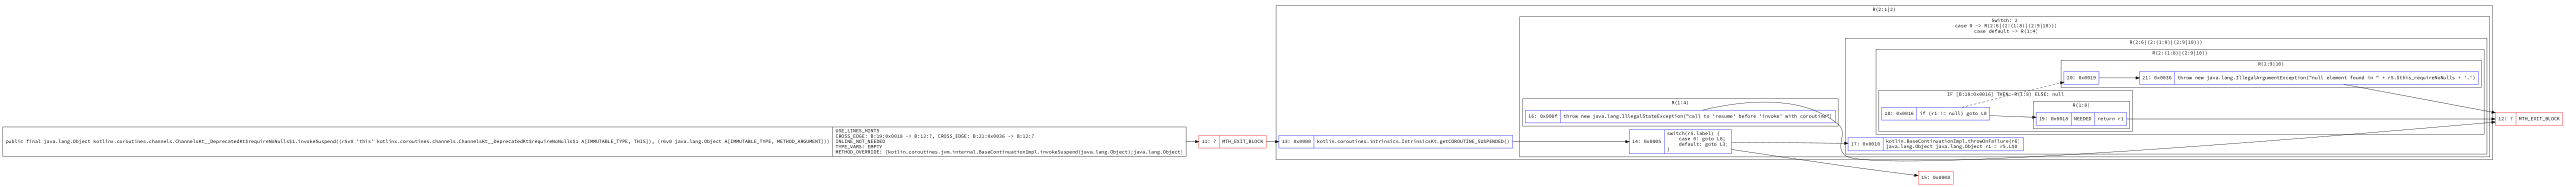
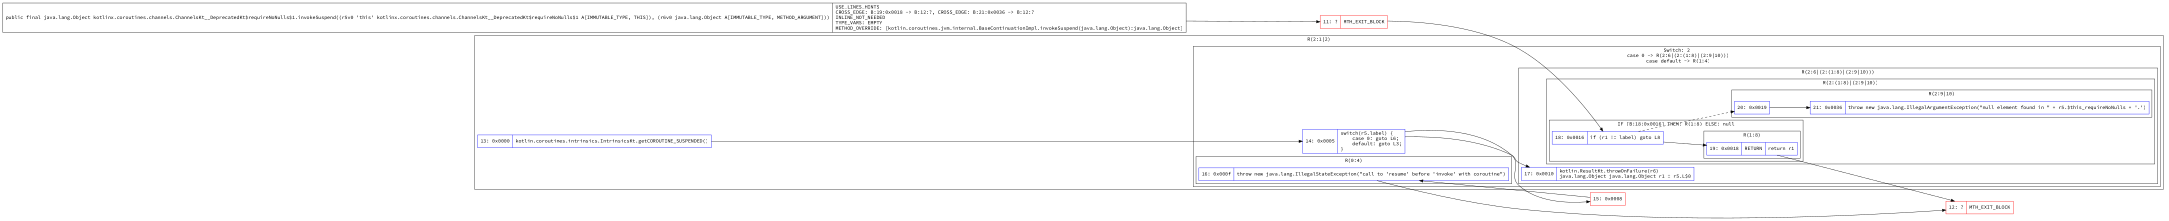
(2418, 98) -> none
(1680, 103) -> (1354, 161)
(1953, 114) -> (1625, 138)
(2083, 119) -> (1753, 149)
(1953, 141) -> (1609, 171)
(1271, 142) -> (1510, 44)
none -> (1536, 192)
